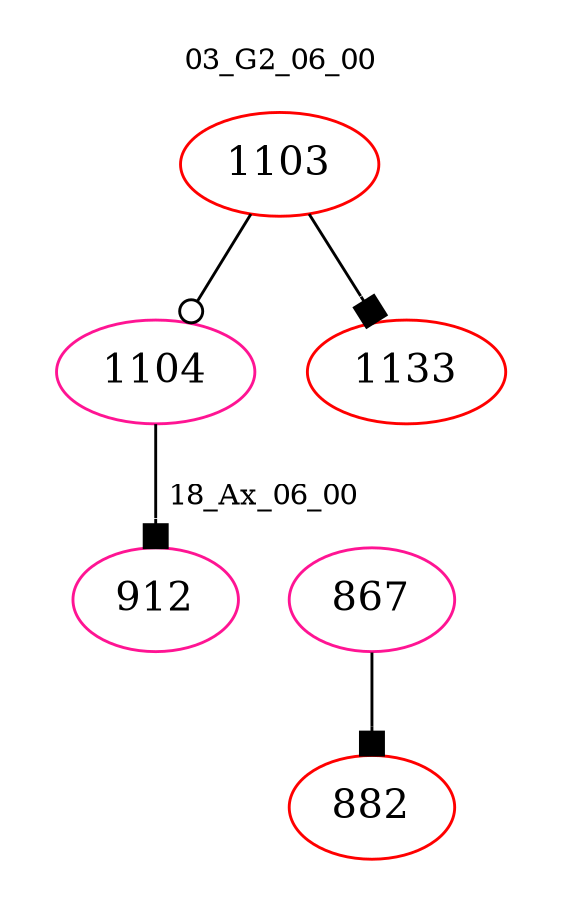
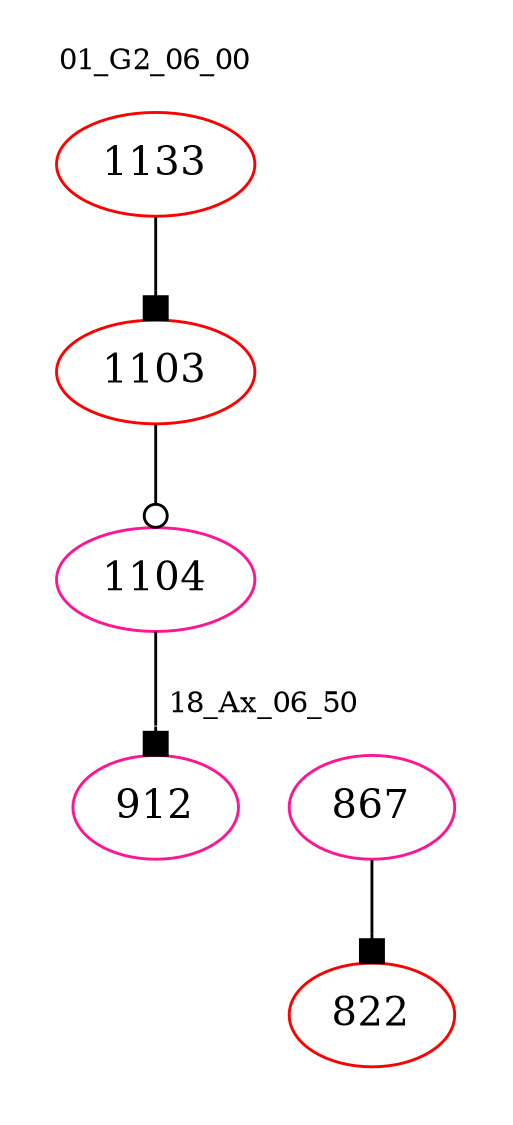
(281, 62) -> (156, 62)
(335, 255) -> (156, 254)
(264, 497) -> (264, 705)
(372, 807) -> (372, 1015)
